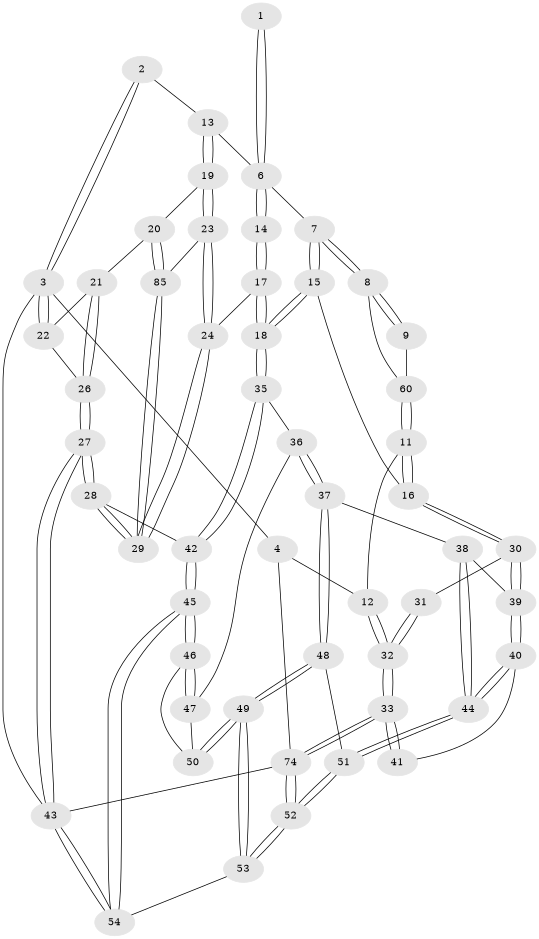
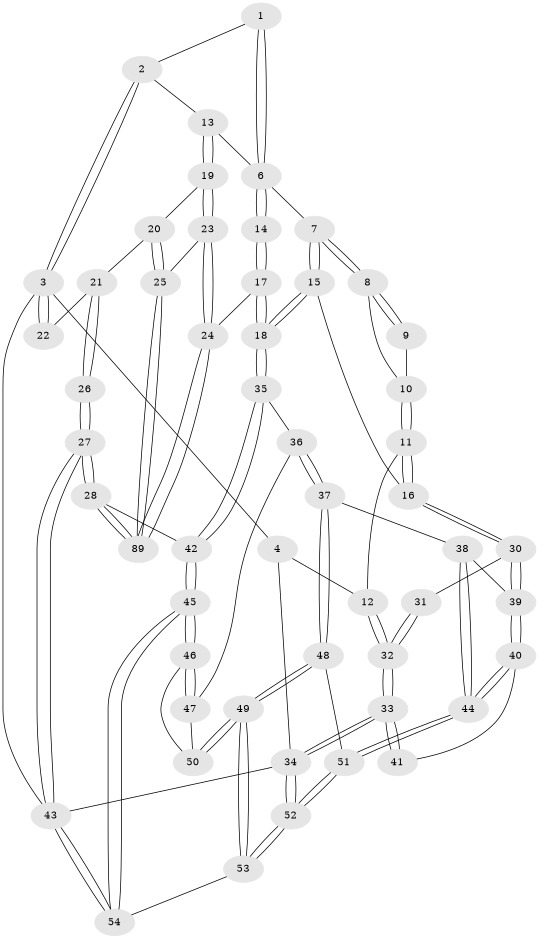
none -> (202, 43)
(161, 283) -> (161, 283)
(64, 363) -> none
(406, 389) -> (406, 389)
(138, 549) -> (138, 549)
(291, 762) -> (291, 762)
